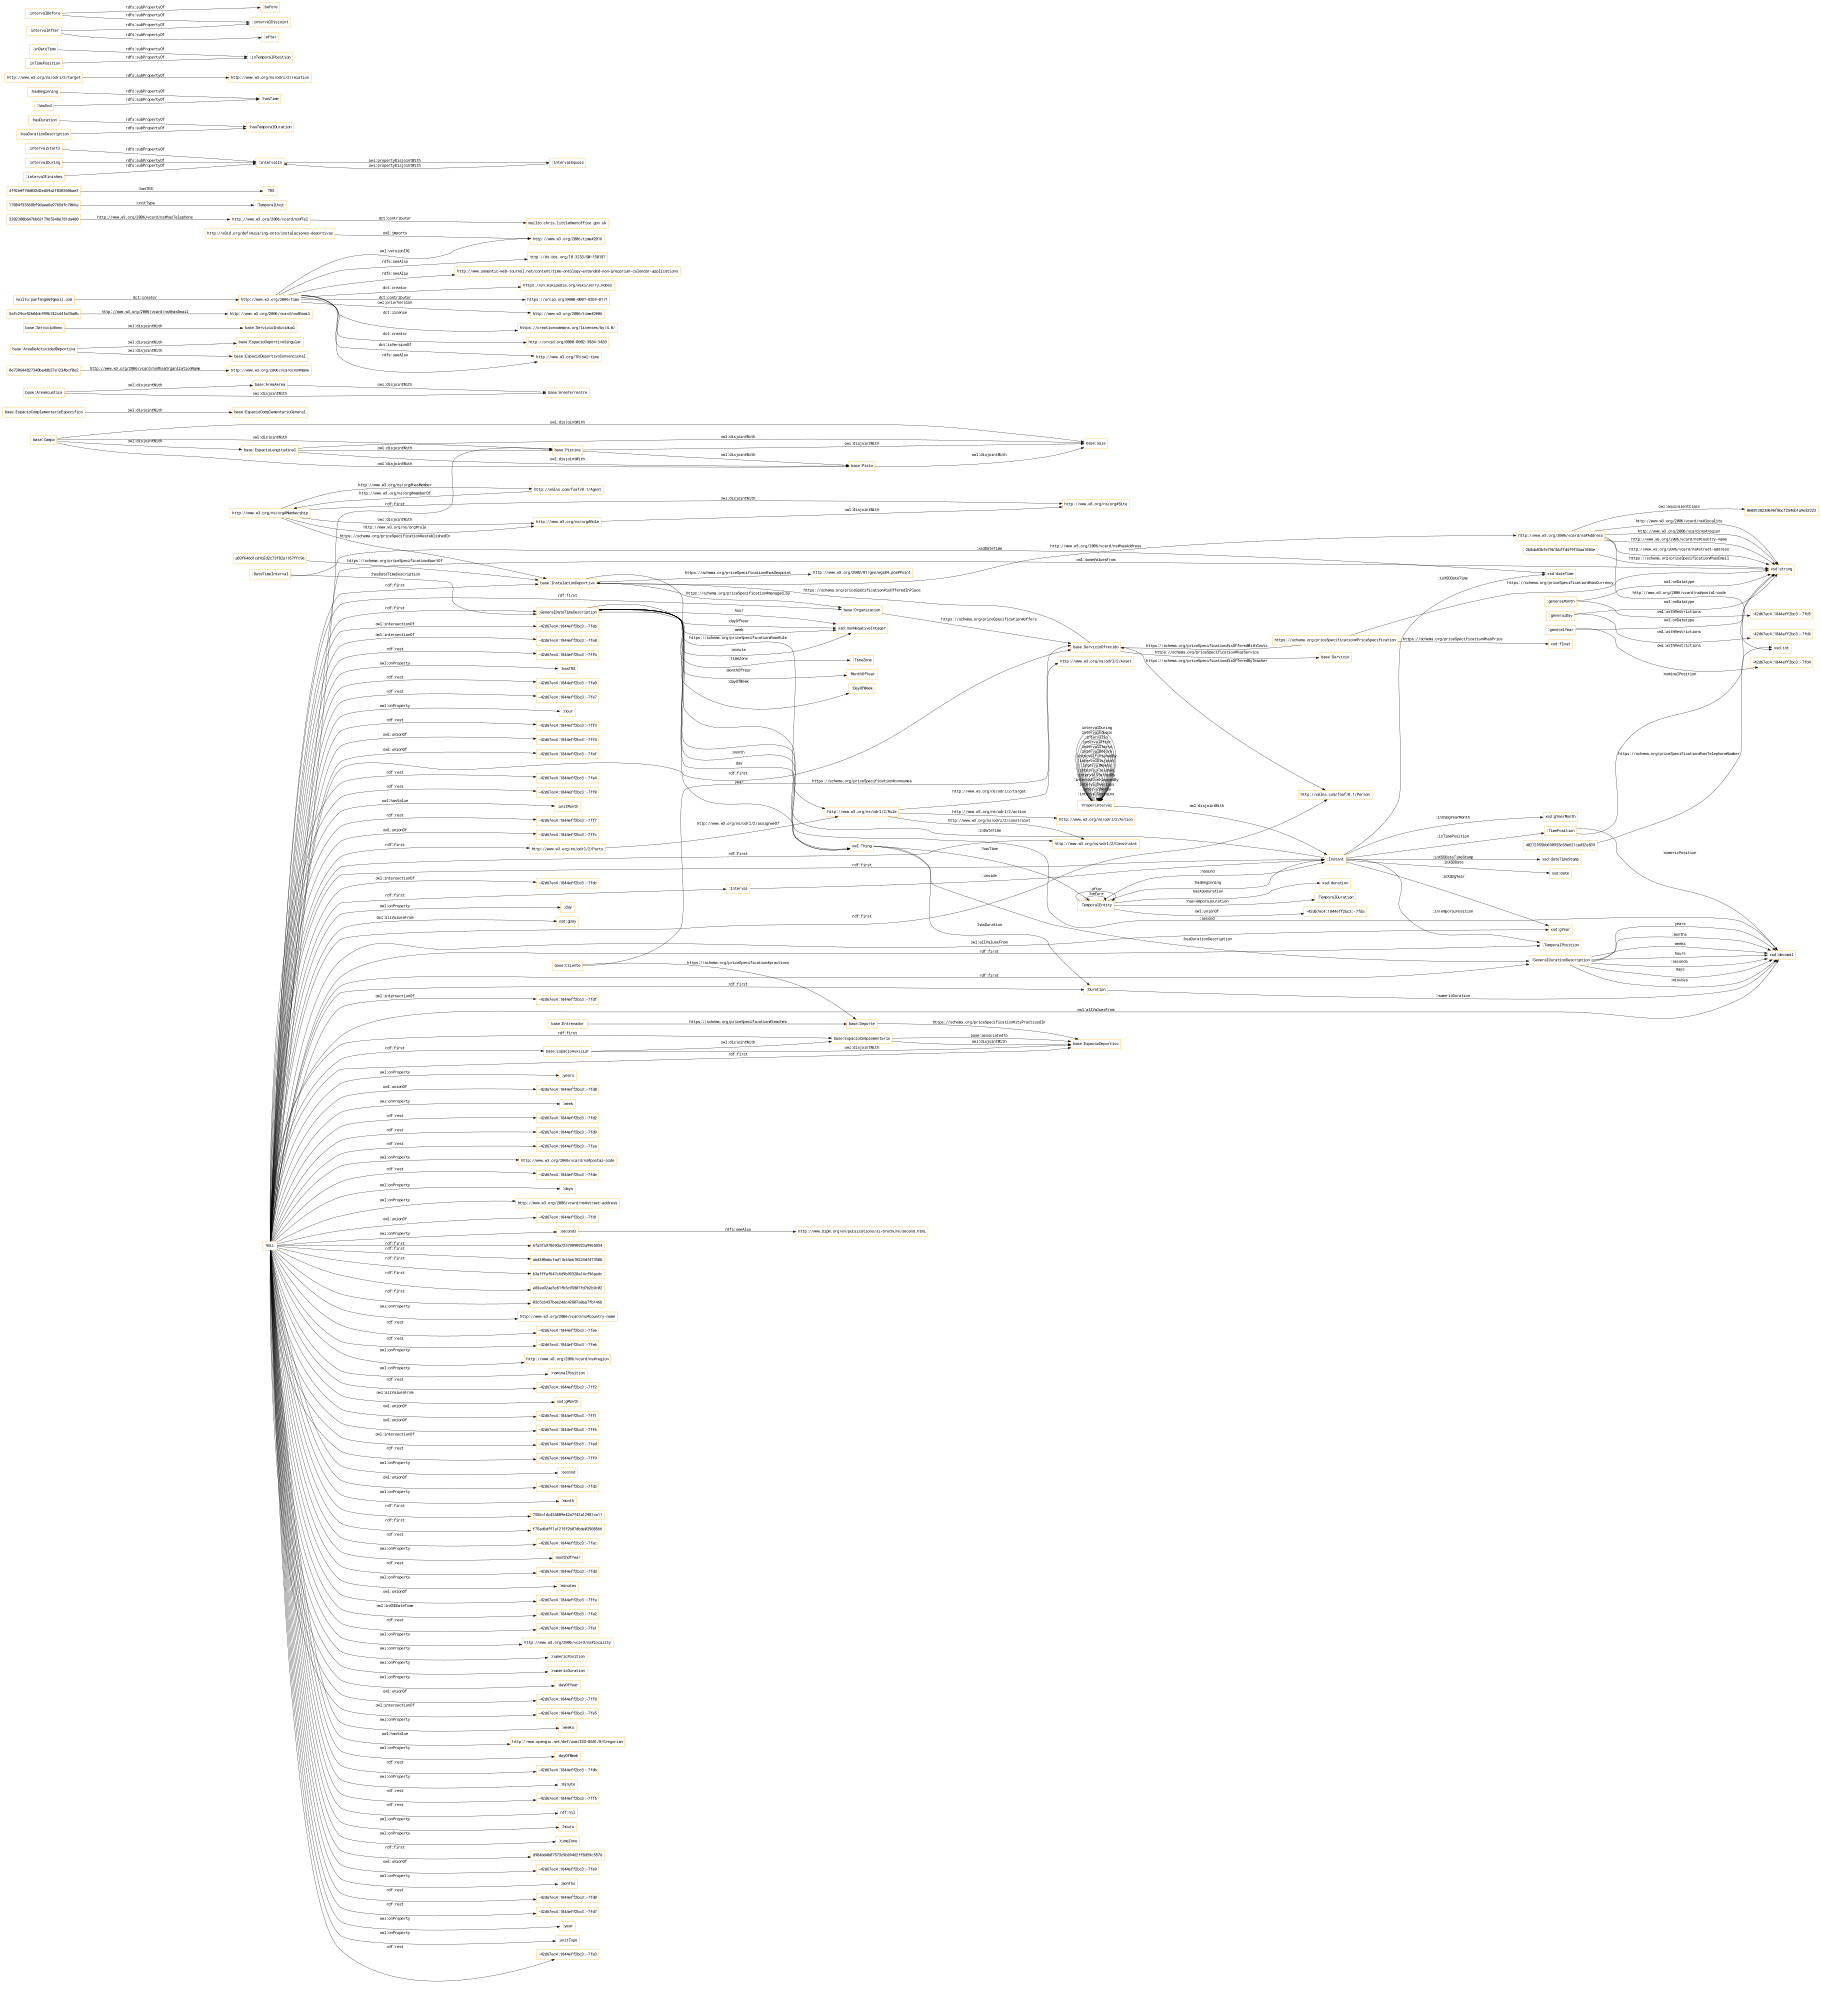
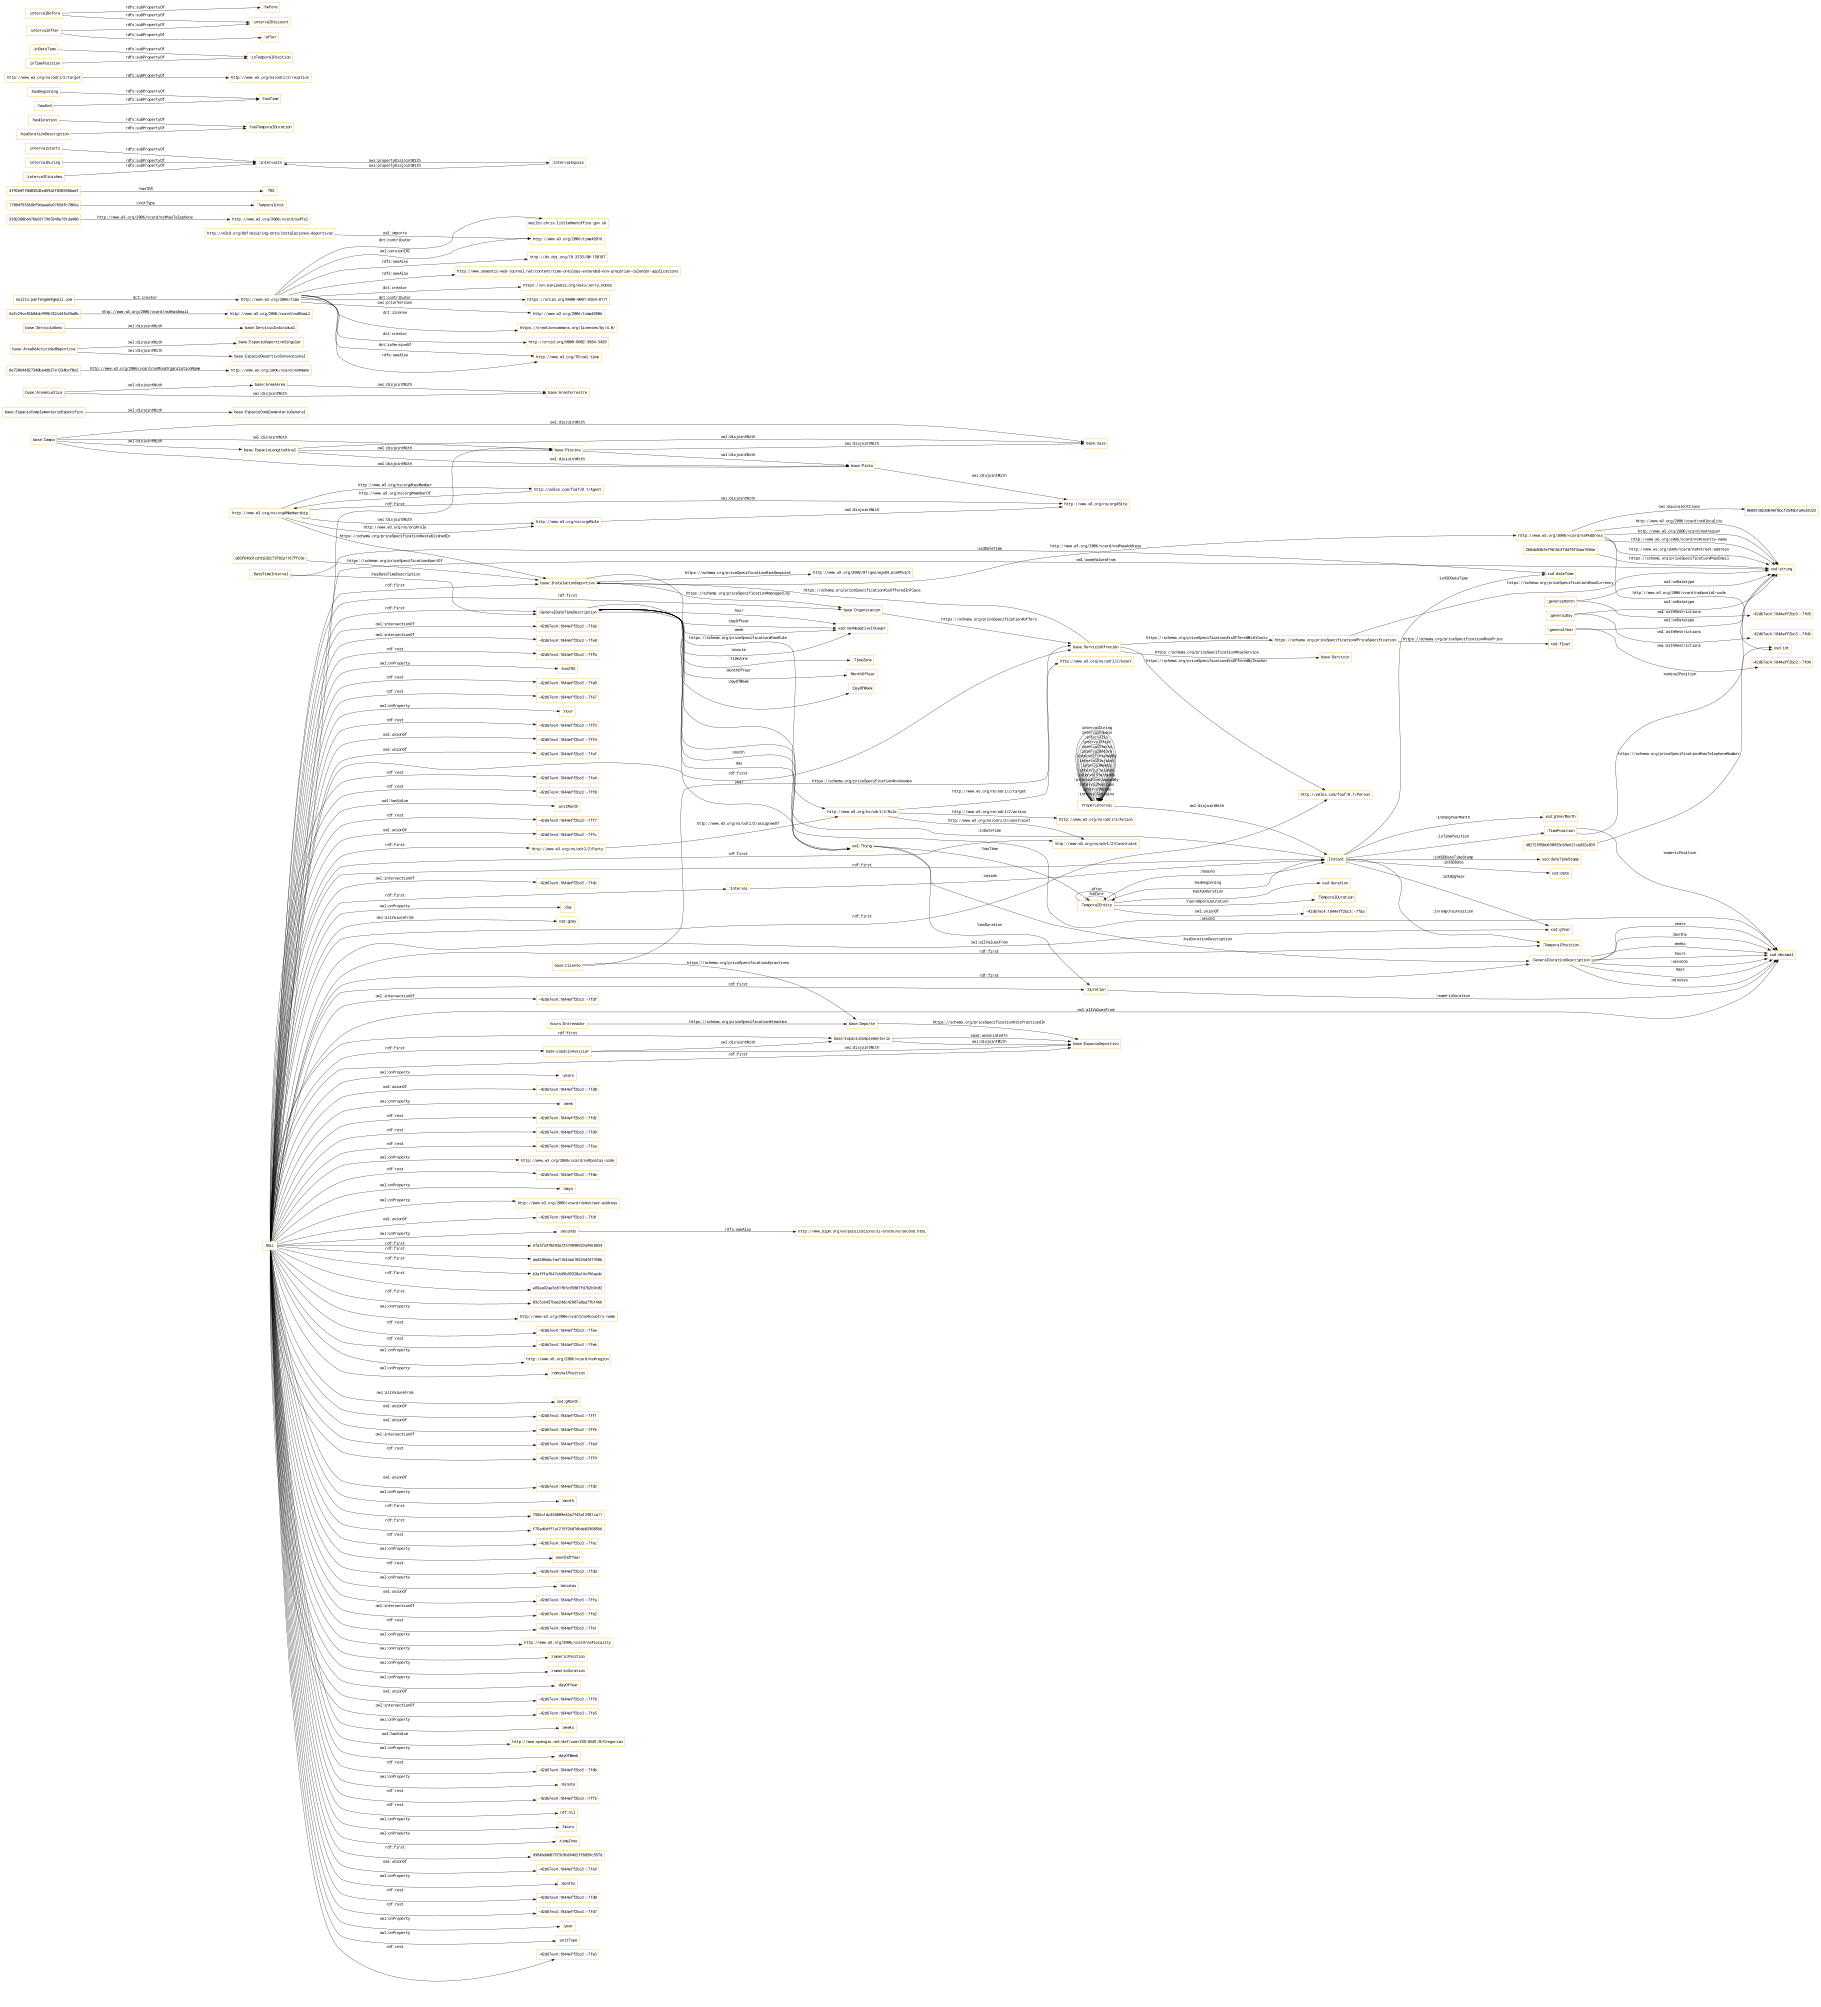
(417, 221) -> (405, 248)
(979, 464) -> (970, 484)
(1212, 650) -> (1195, 641)
(568, 1024) -> (568, 1024)
(568, 1388) -> none
(568, 1473) -> none
(395, 1606) -> (395, 1606)
